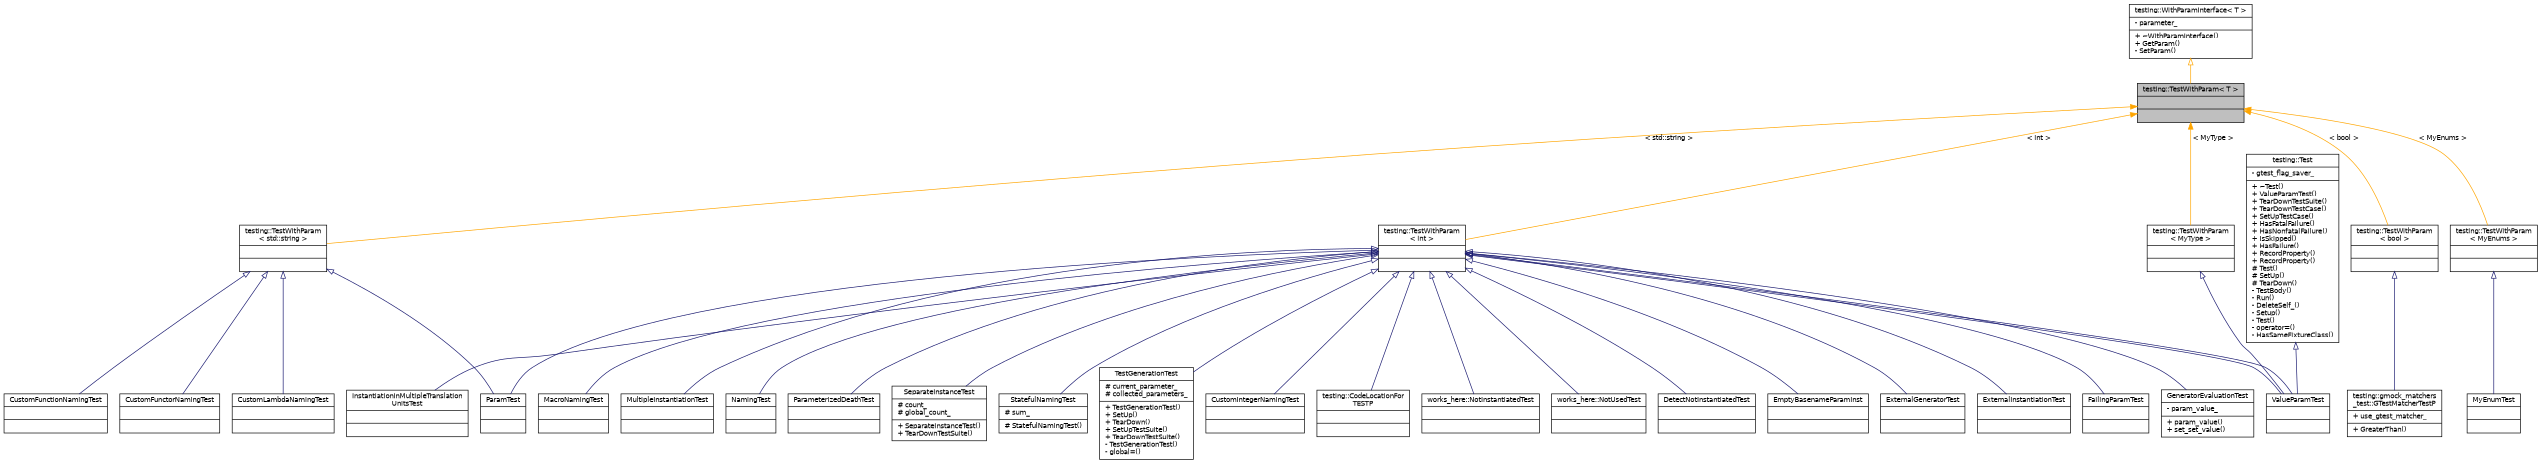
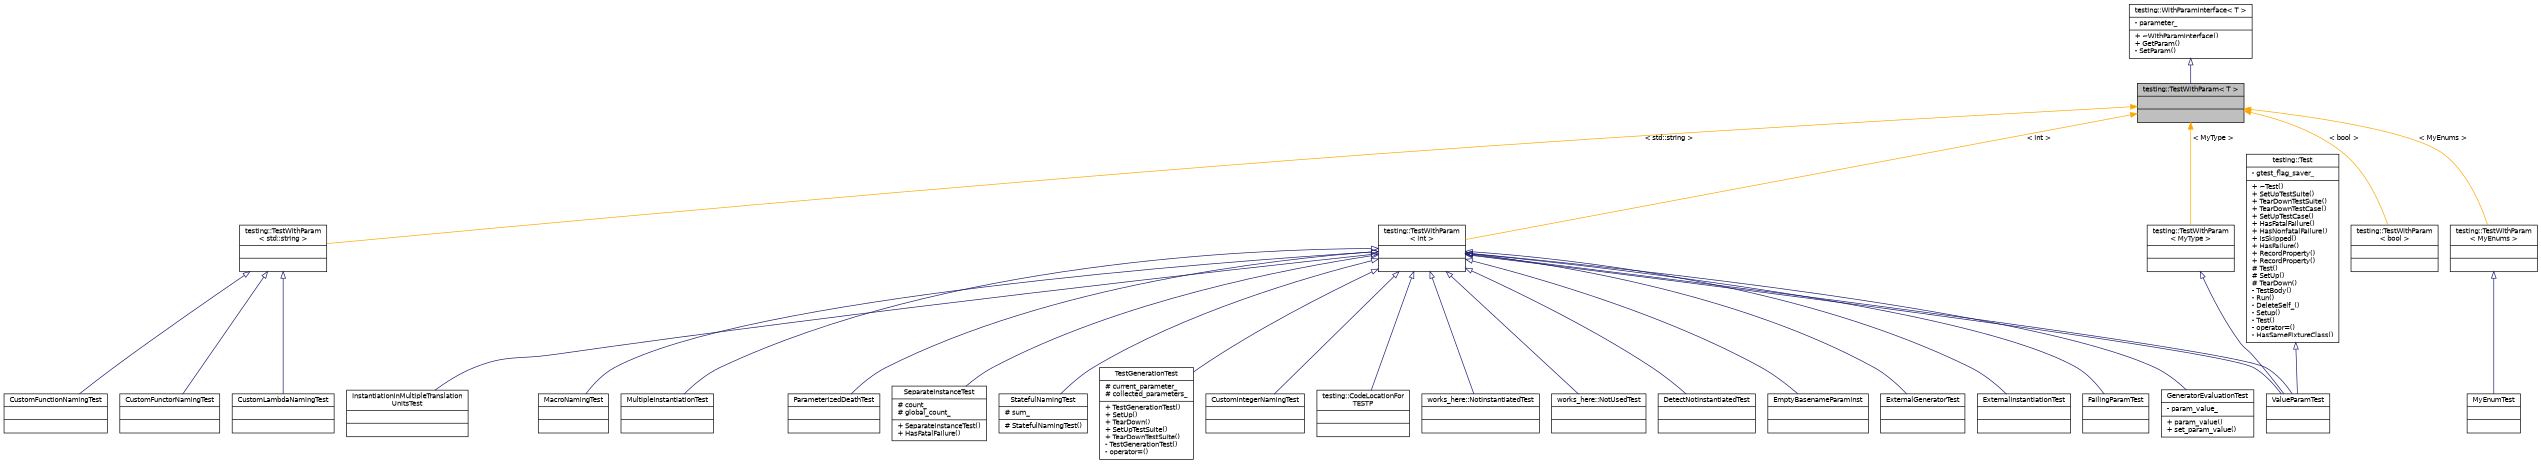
(2191, 74) -> (2191, 74)
(2285, 194) -> (2283, 194)
(503, 413) -> none
(751, 413) -> none
(2395, 413) -> none
(2196, 430) -> (2202, 430)
(935, 434) -> (929, 434)
(1123, 452) -> (1127, 452)
